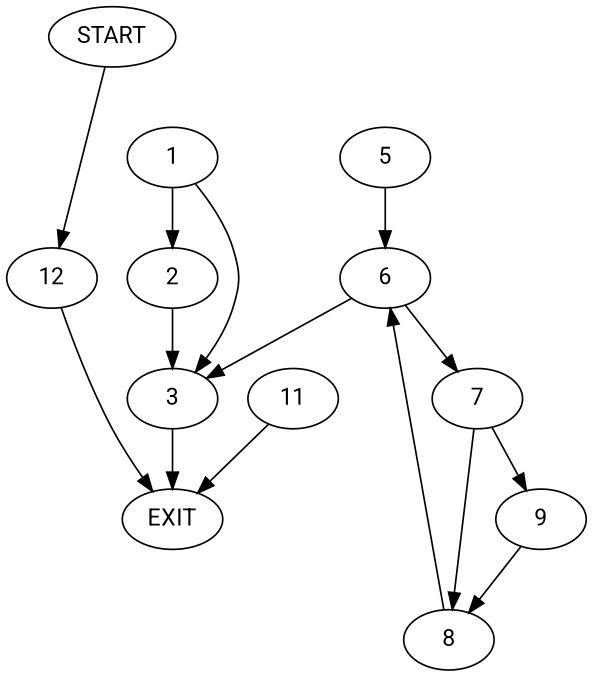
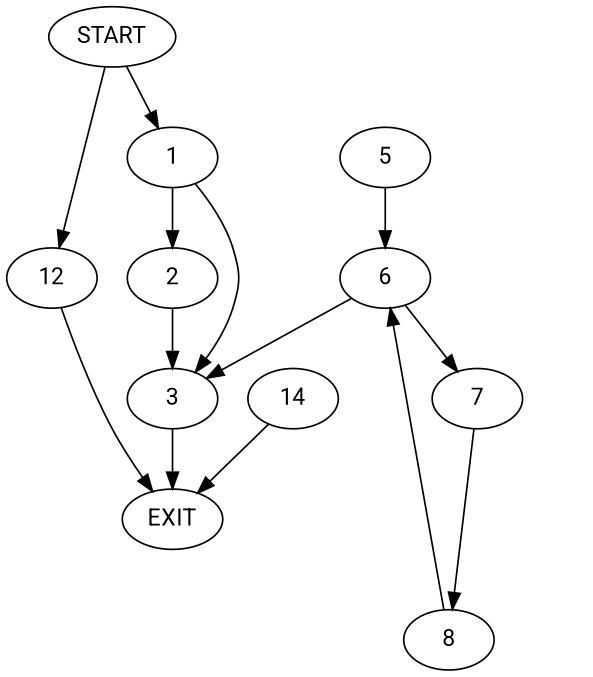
none -> (139, 90)
(293, 399) -> (293, 399)
(541, 519) -> none
